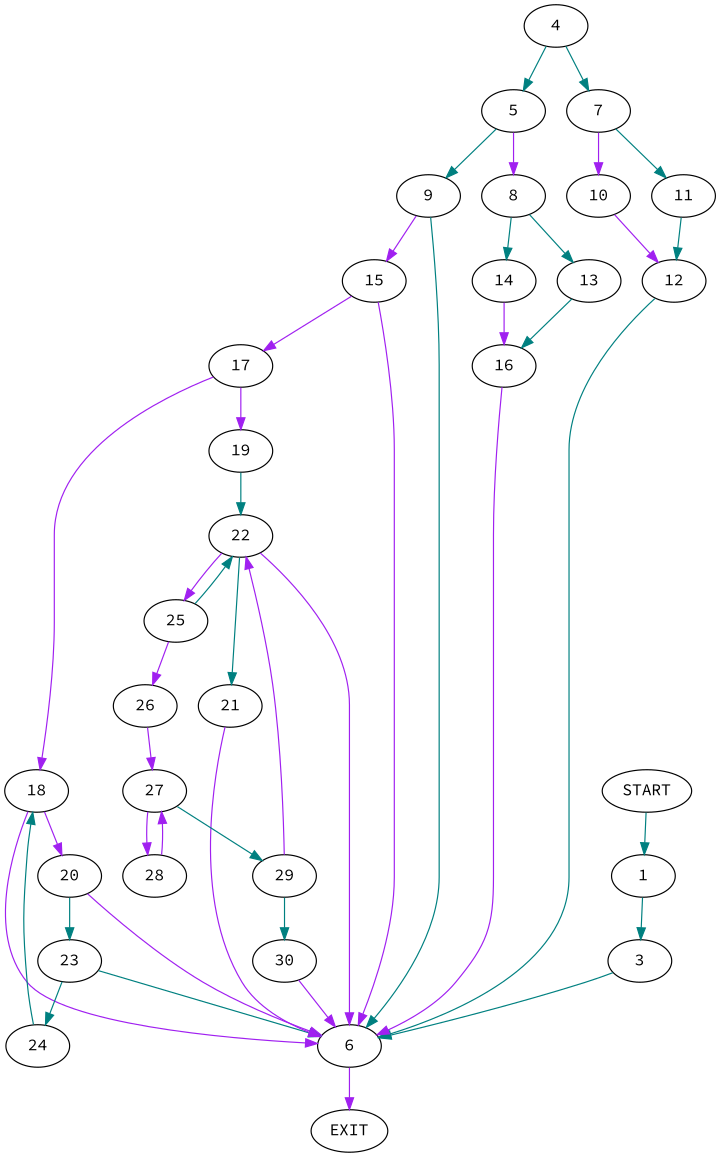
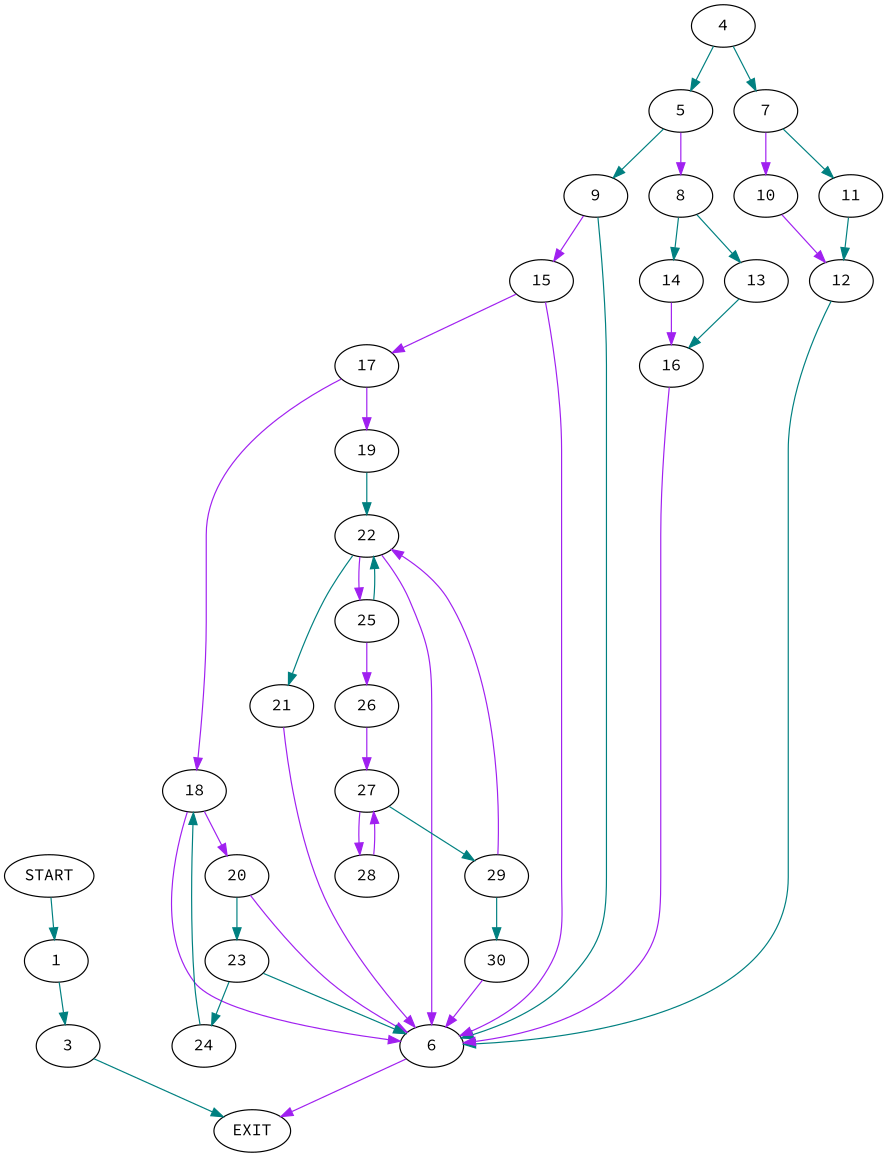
(503, 1006) -> (153, 1085)
